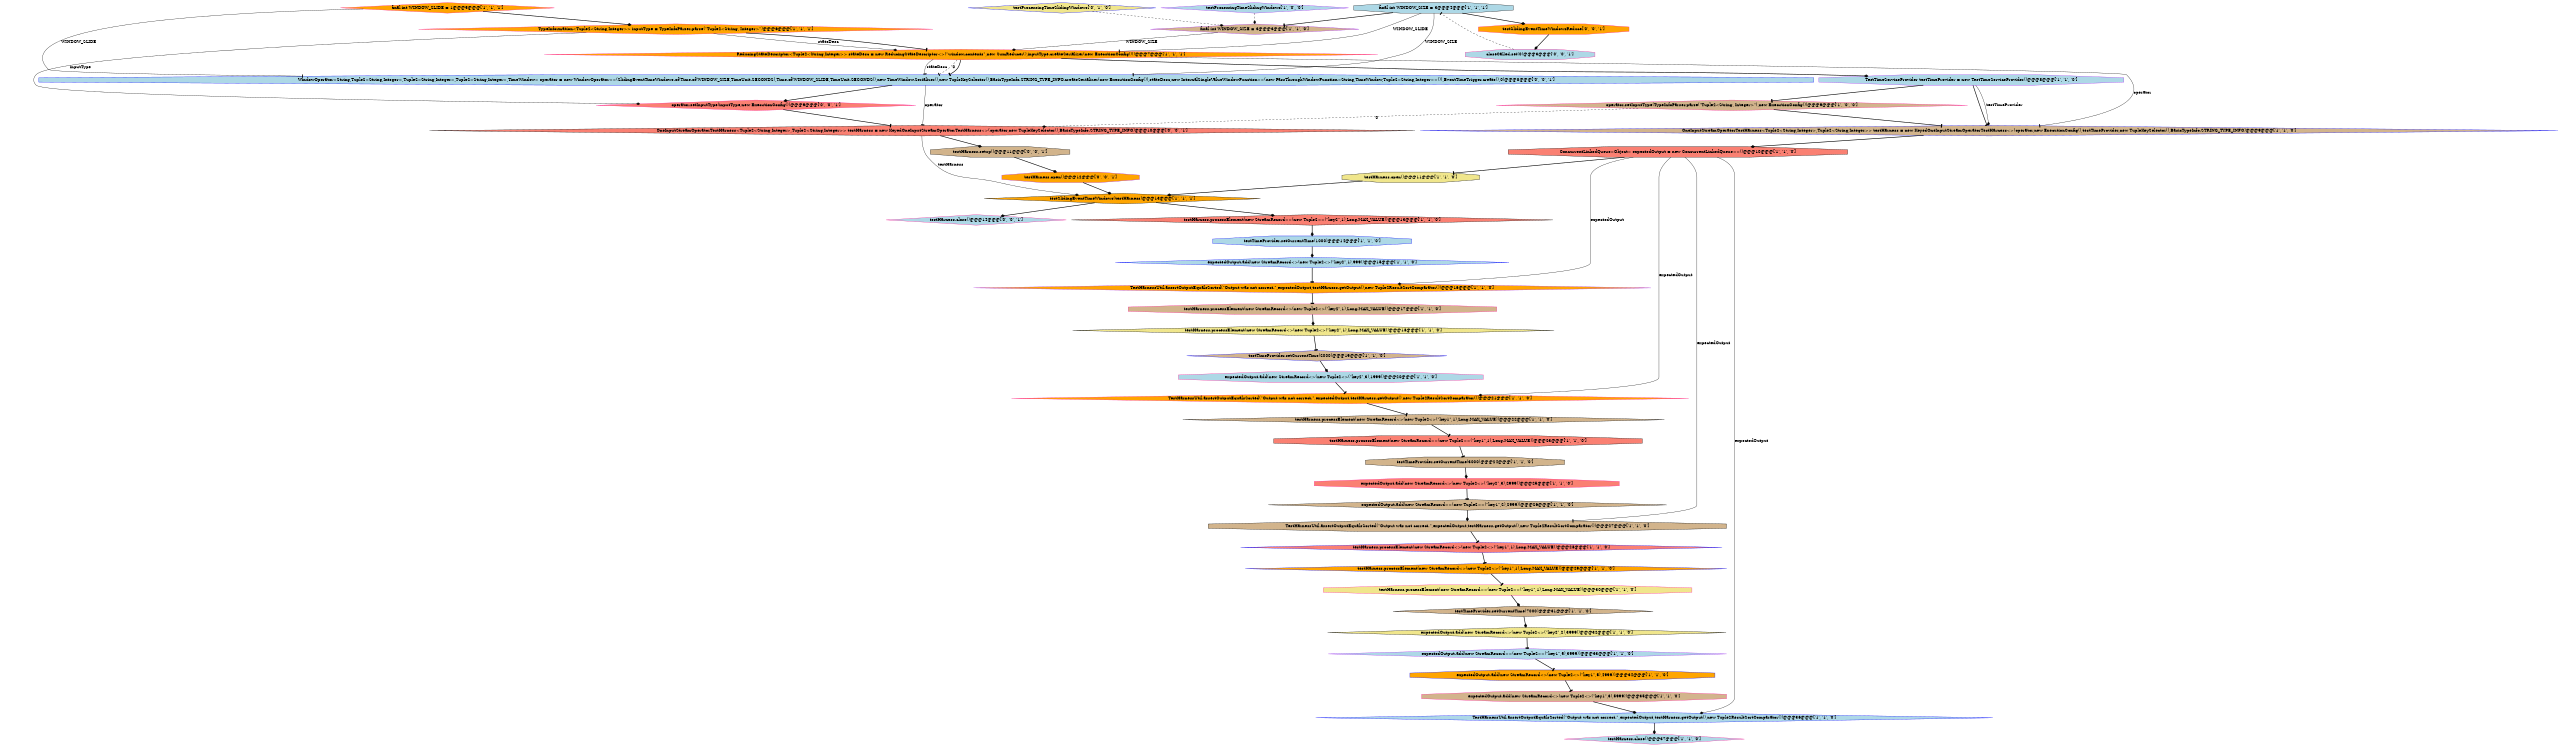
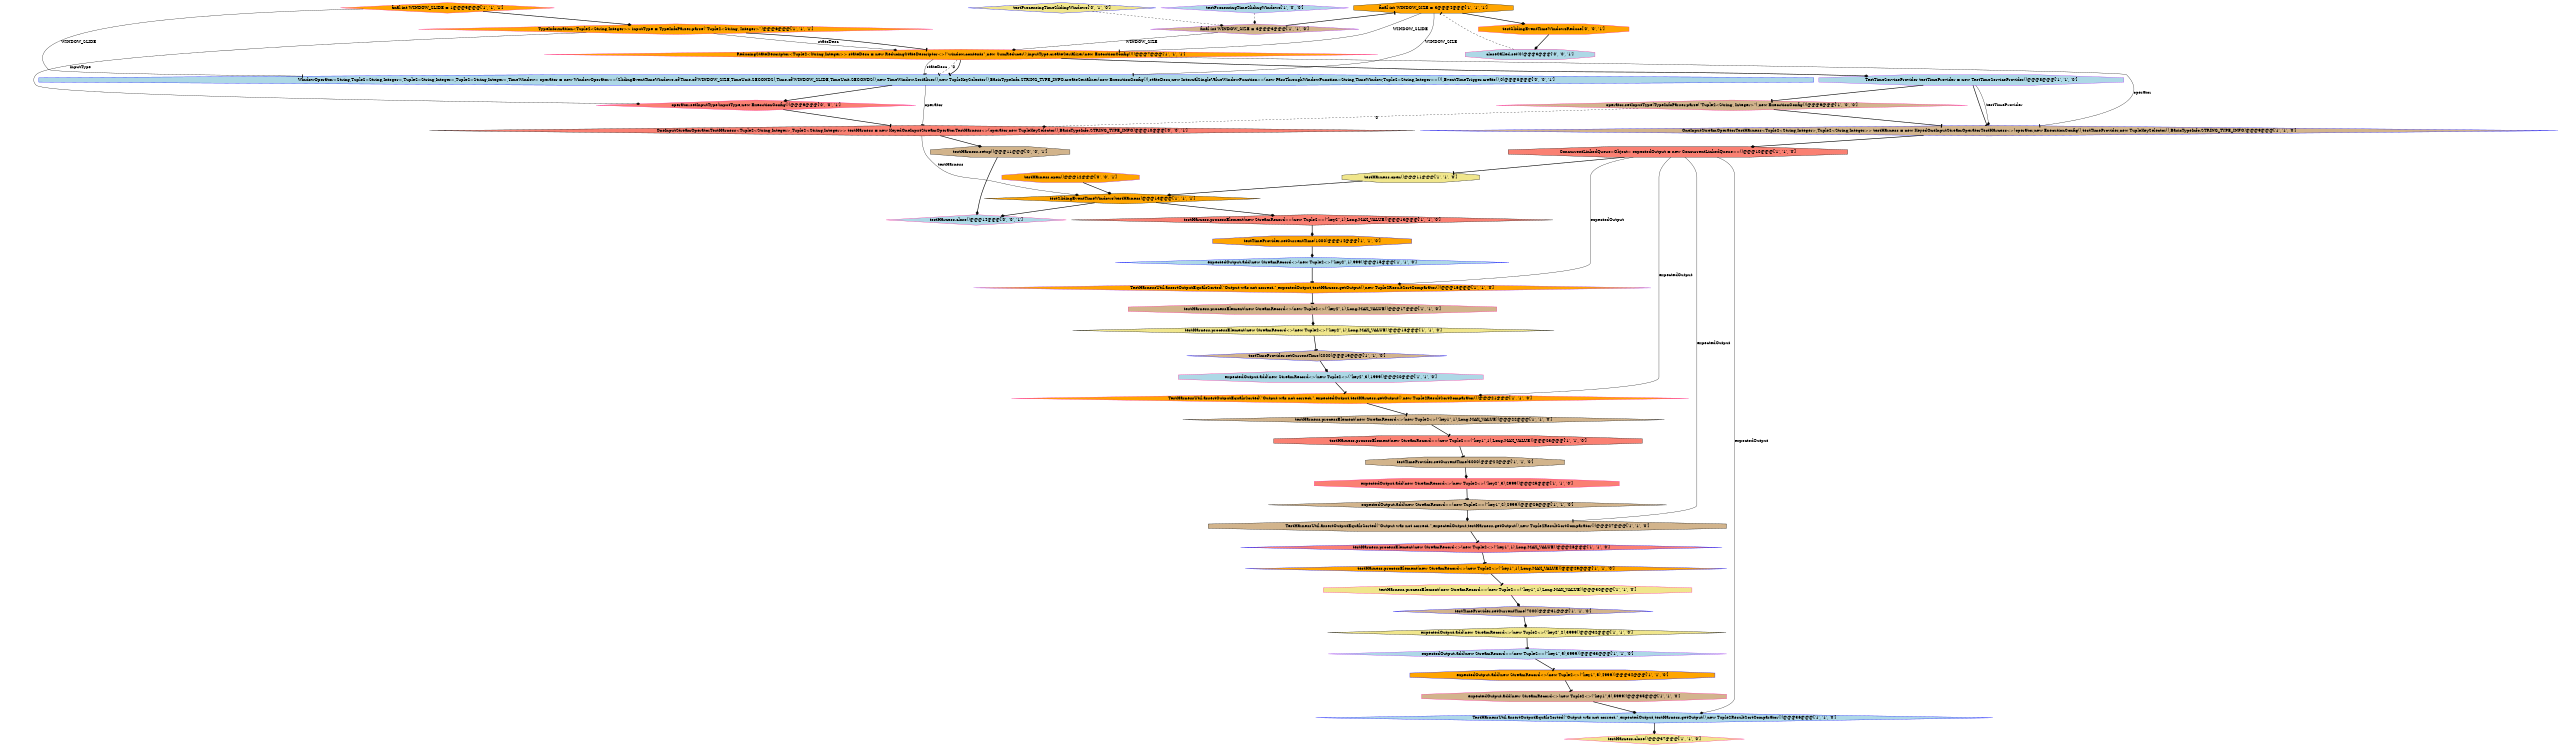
(1434, 8) -> (1434, 8)
(1339, 19) -> (1340, 19)
(1034, 164) -> (985, 184)
(1312, 241) -> (1312, 241)
(1523, 611) -> (1523, 611)
(1654, 739) -> (1654, 739)
